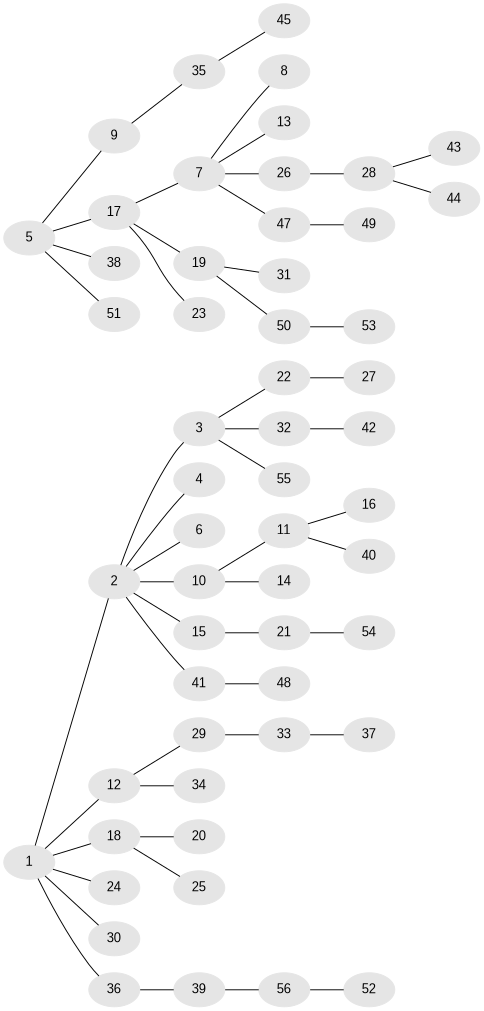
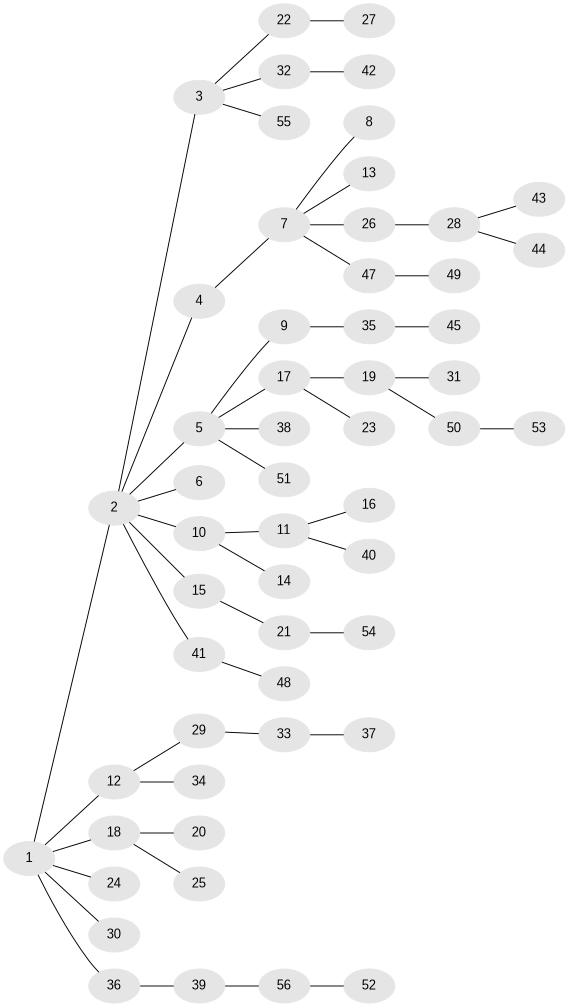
(157, 193) -> (242, 263)
none -> (157, 468)
